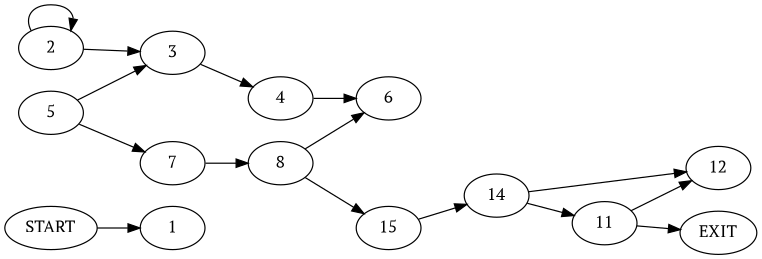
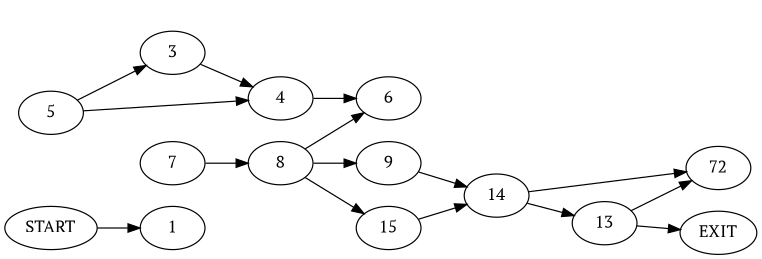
(51, 48) -> none
(107, 136) -> (160, 106)
none -> (389, 163)
(718, 168) -> (718, 168)
(605, 223) -> (605, 223)
